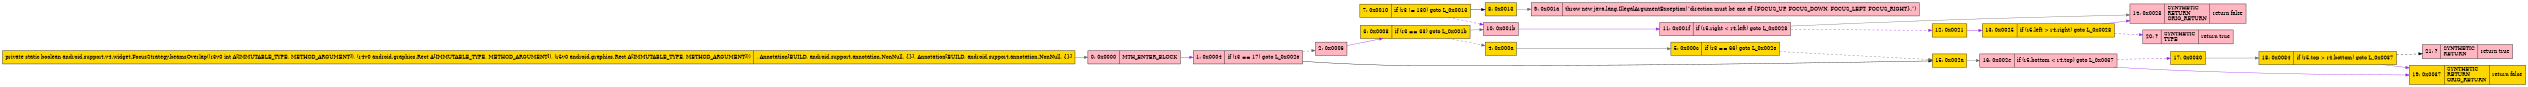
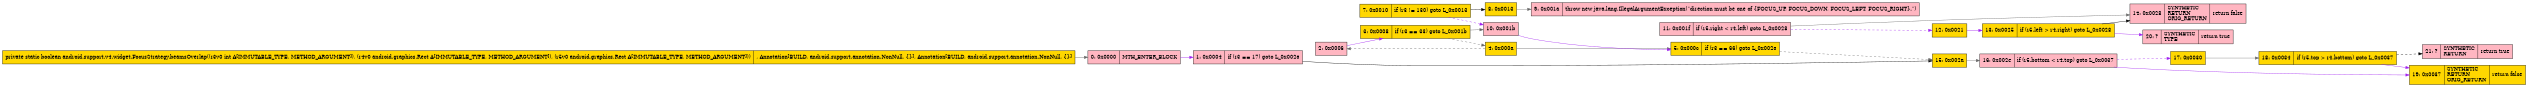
(2114, 23) -> (2114, 23)
(1587, 29) -> (1592, 46)
(2127, 34) -> (2127, 34)
(1307, 51) -> (1418, 49)
